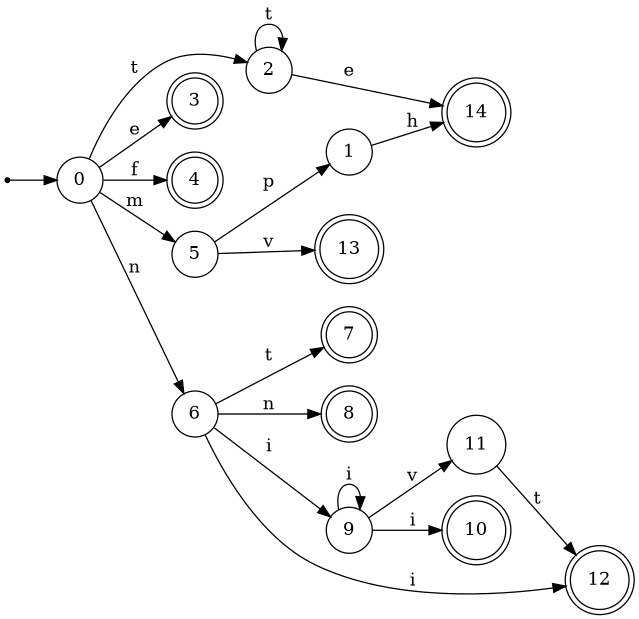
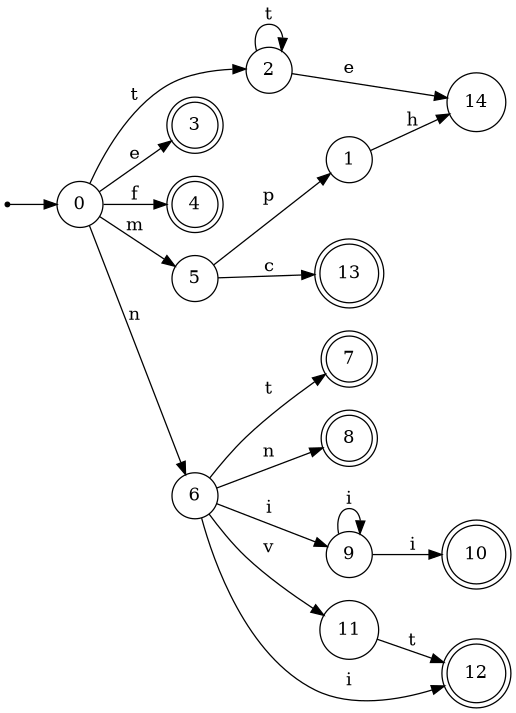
(476, 112) -> (476, 102)
(269, 242) -> (269, 266)
(405, 493) -> (256, 566)
